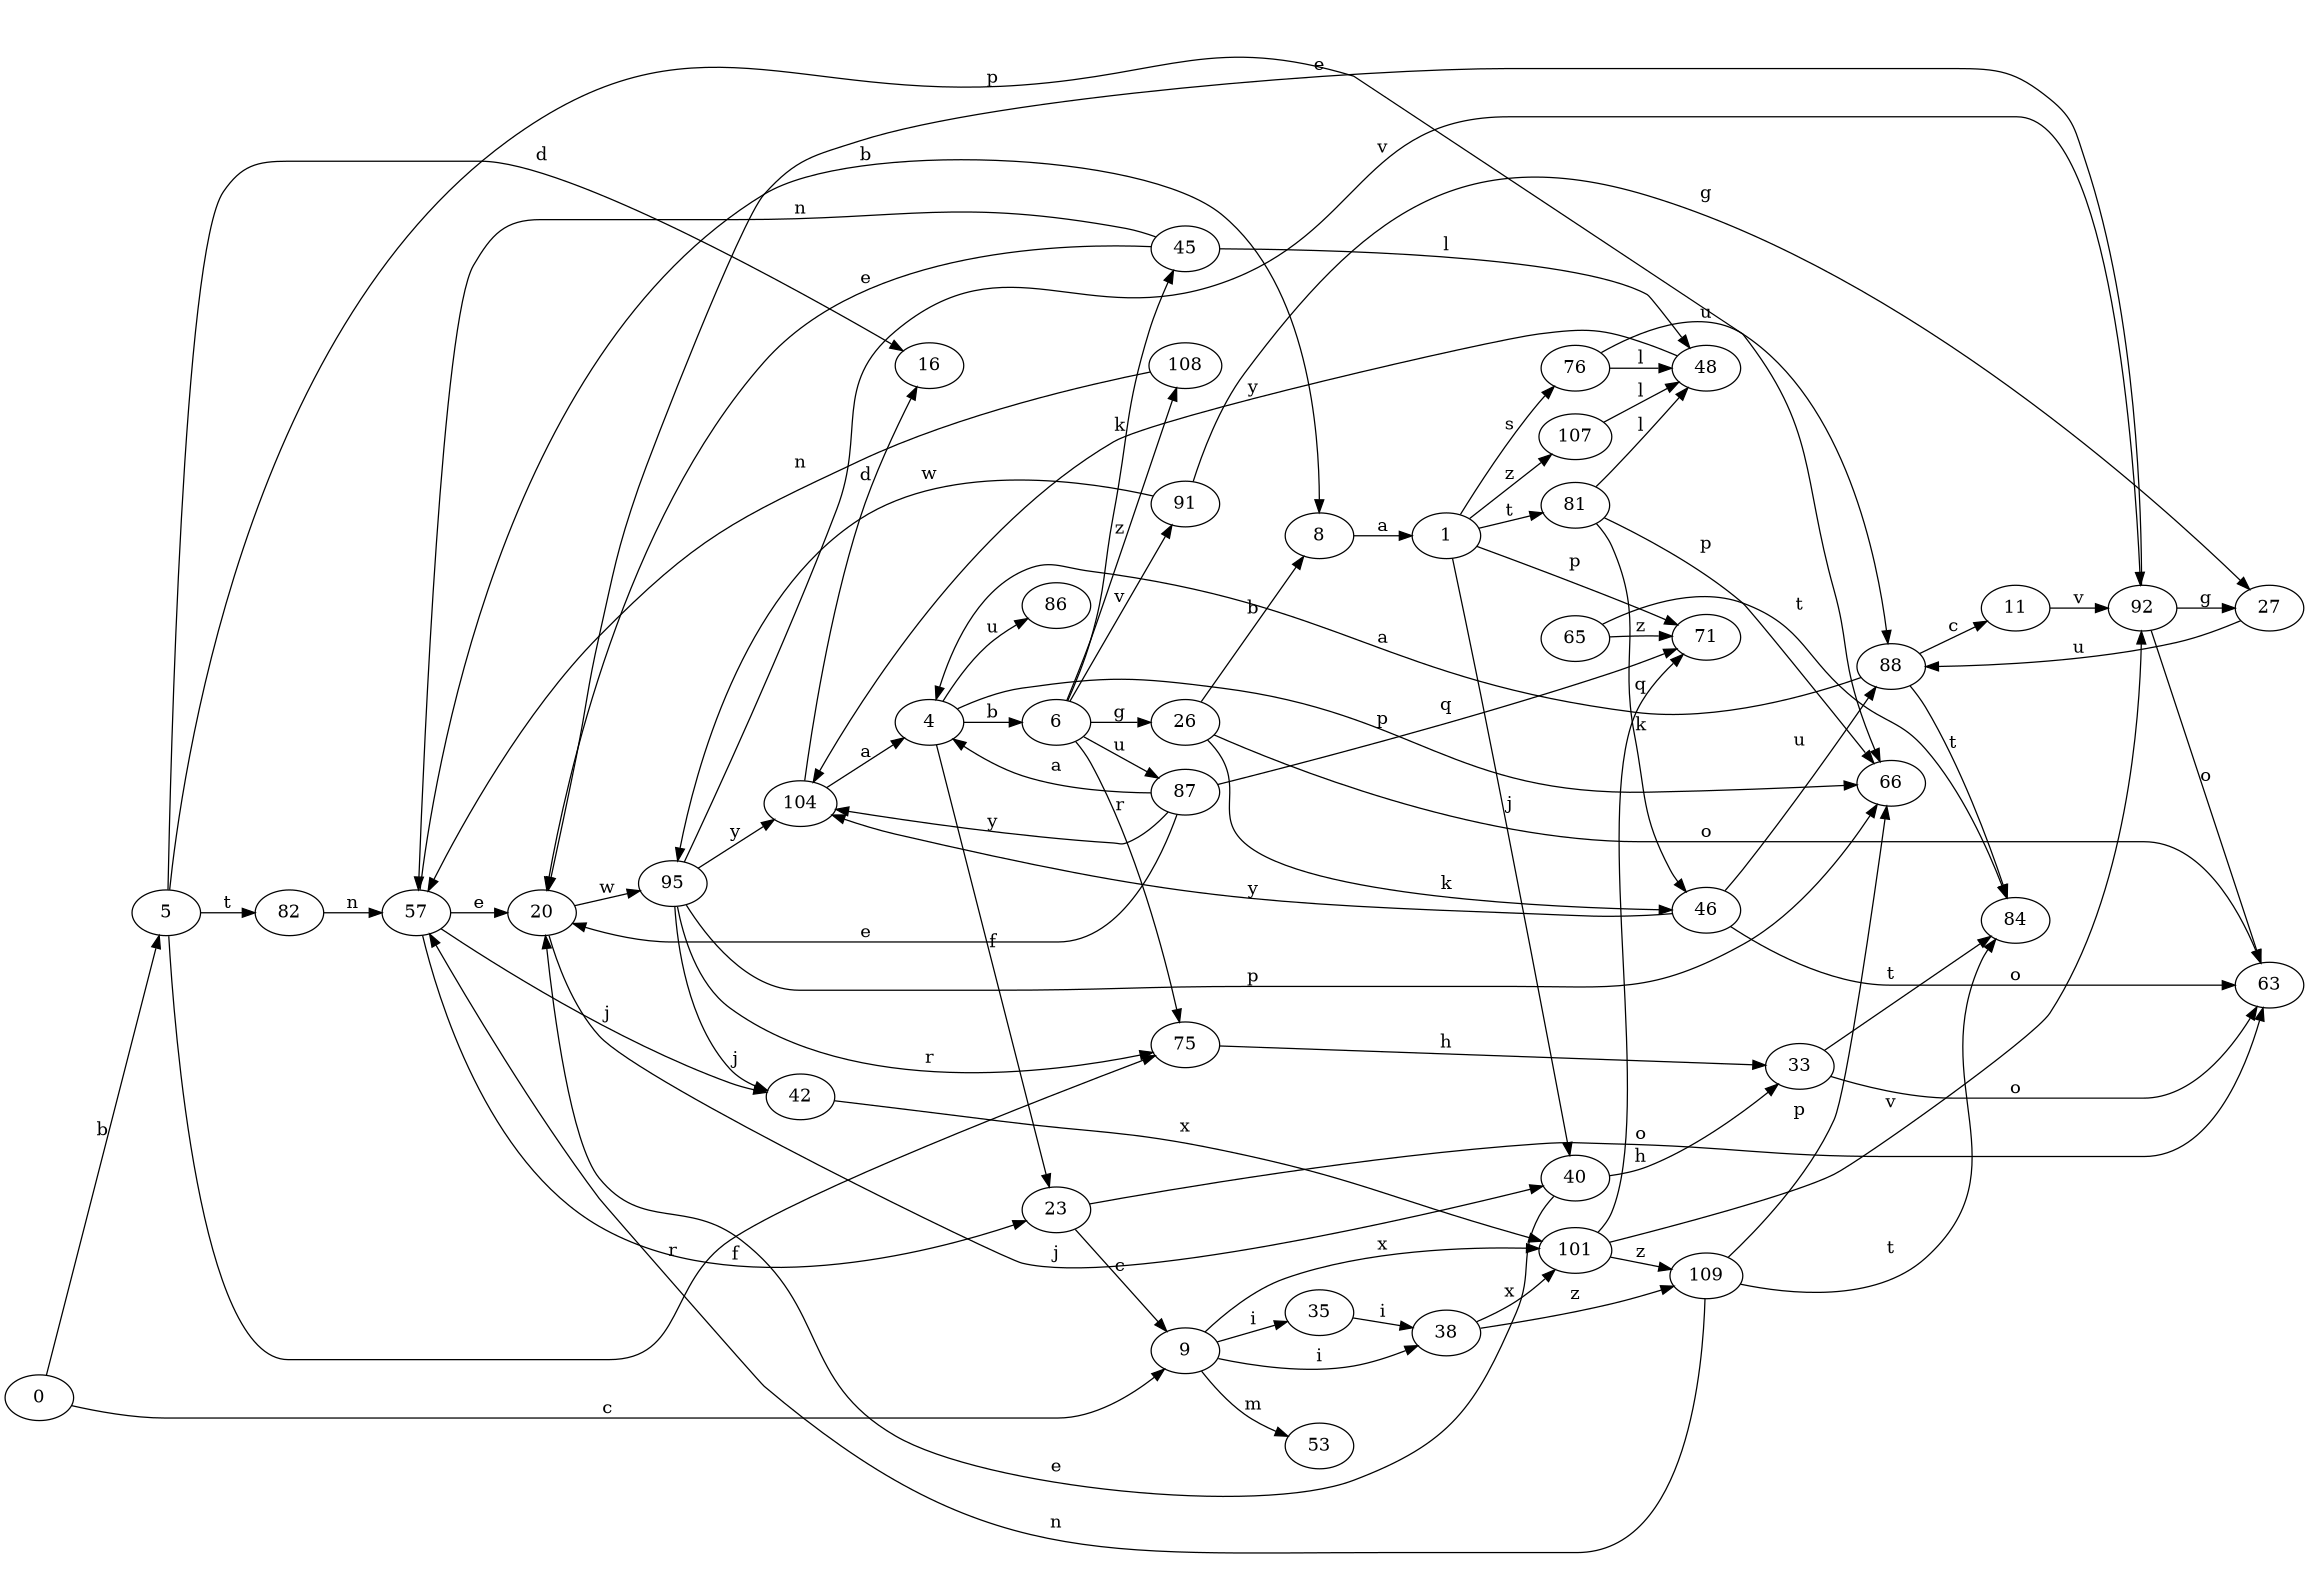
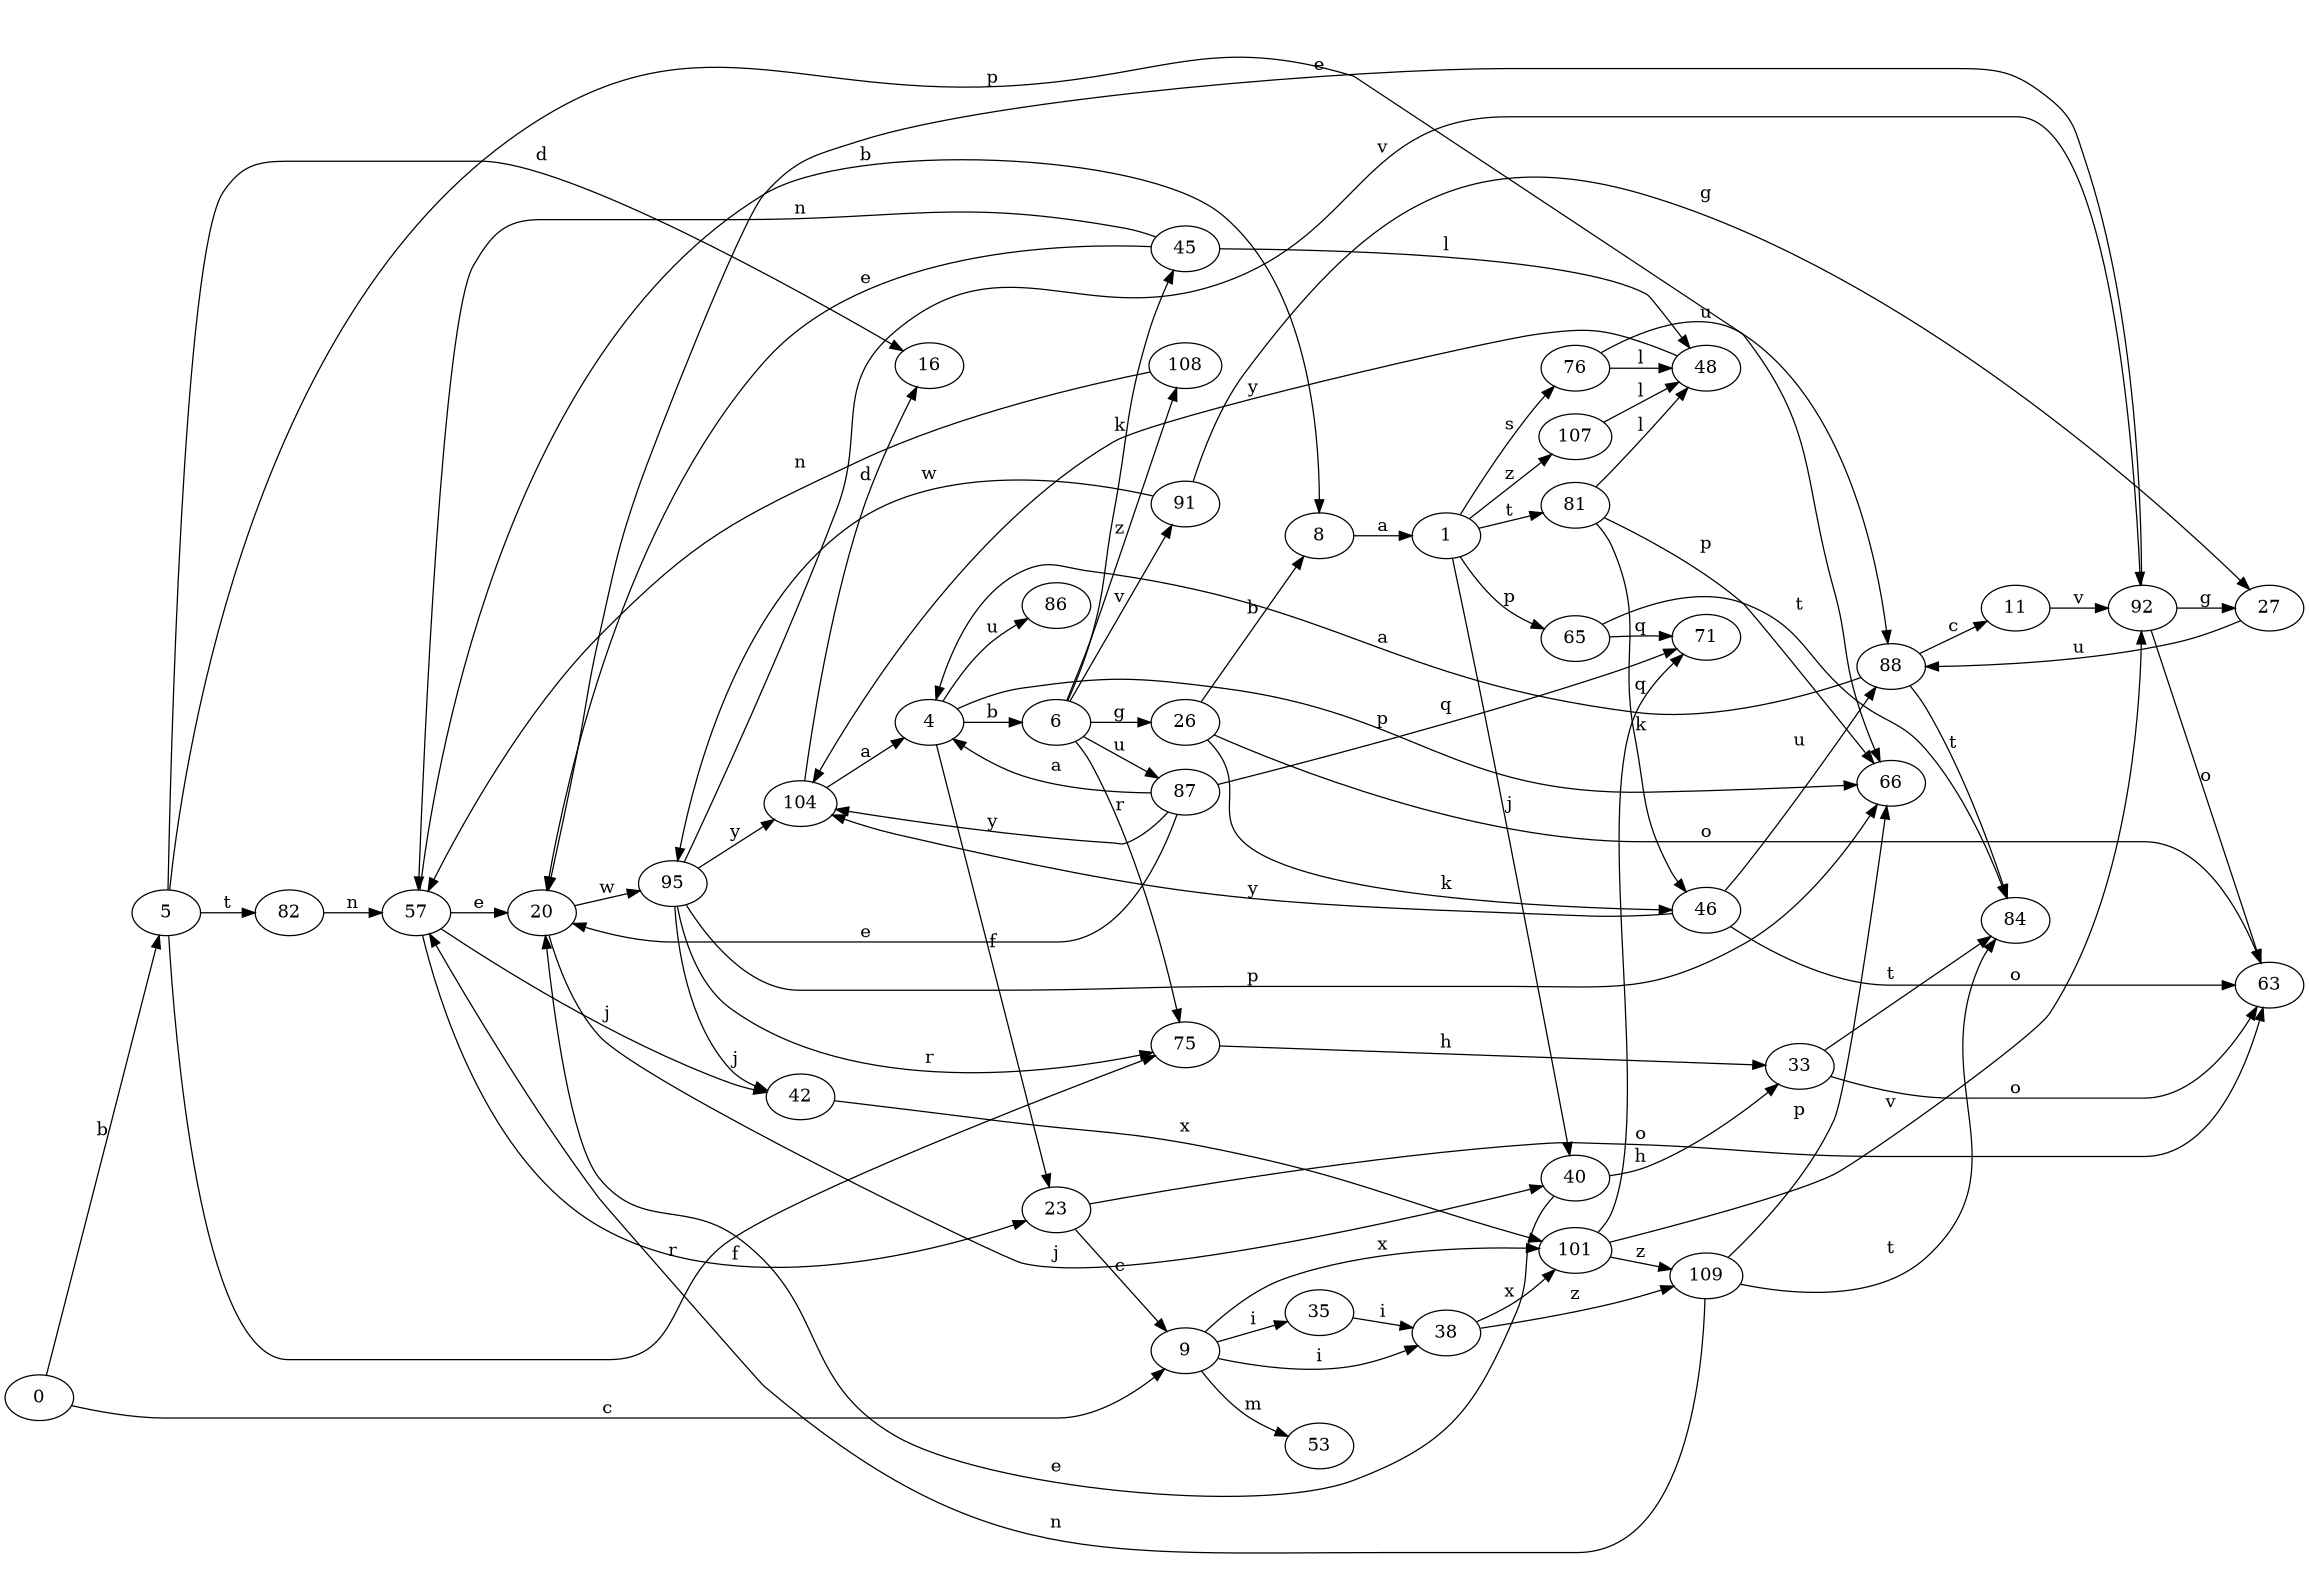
(1572, 582) -> (1491, 596)
(1641, 627) -> (1641, 627)
